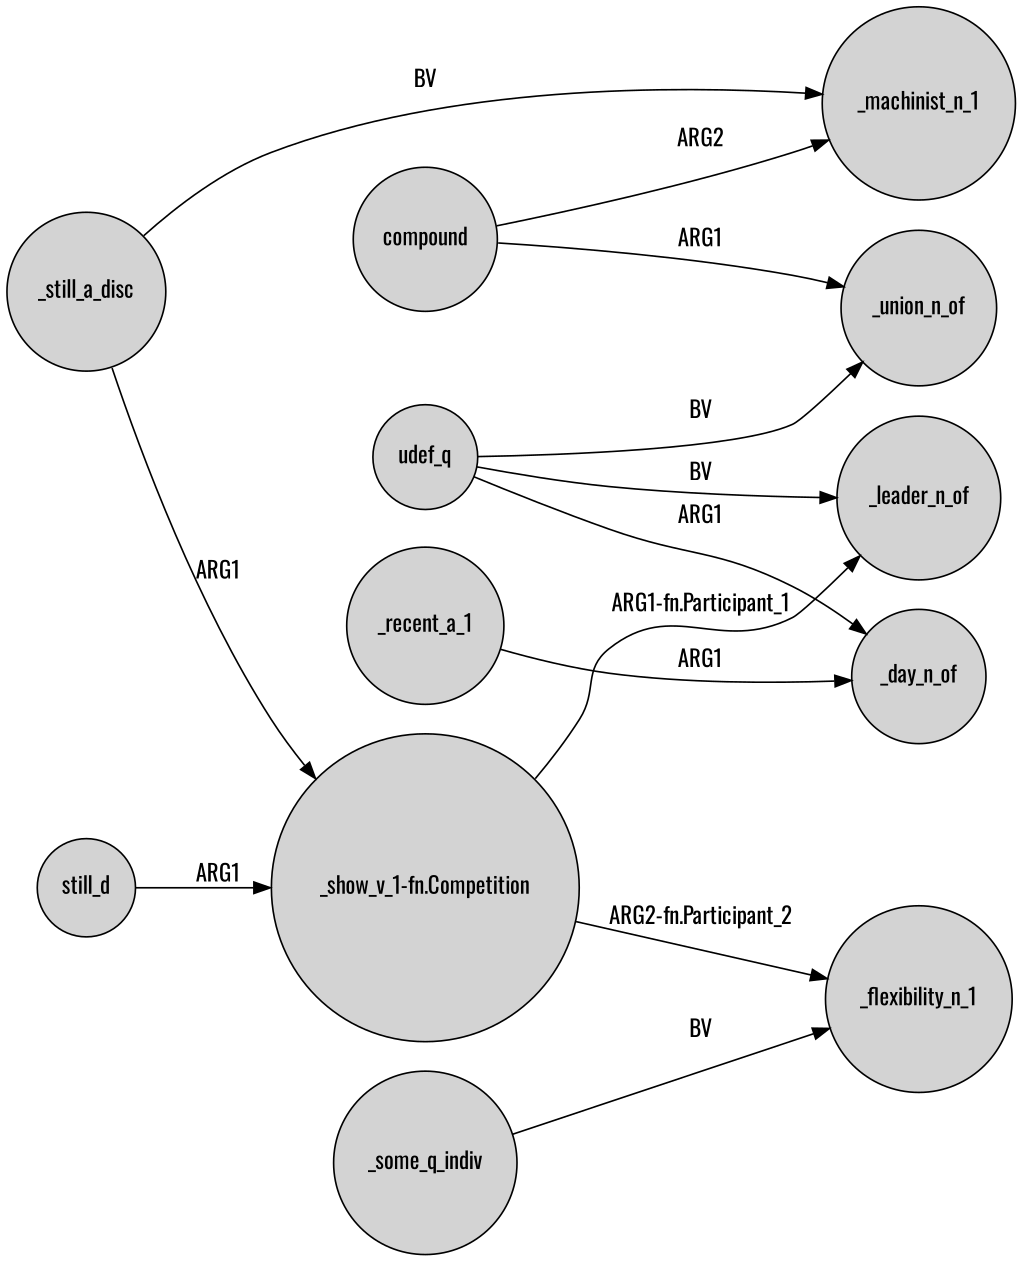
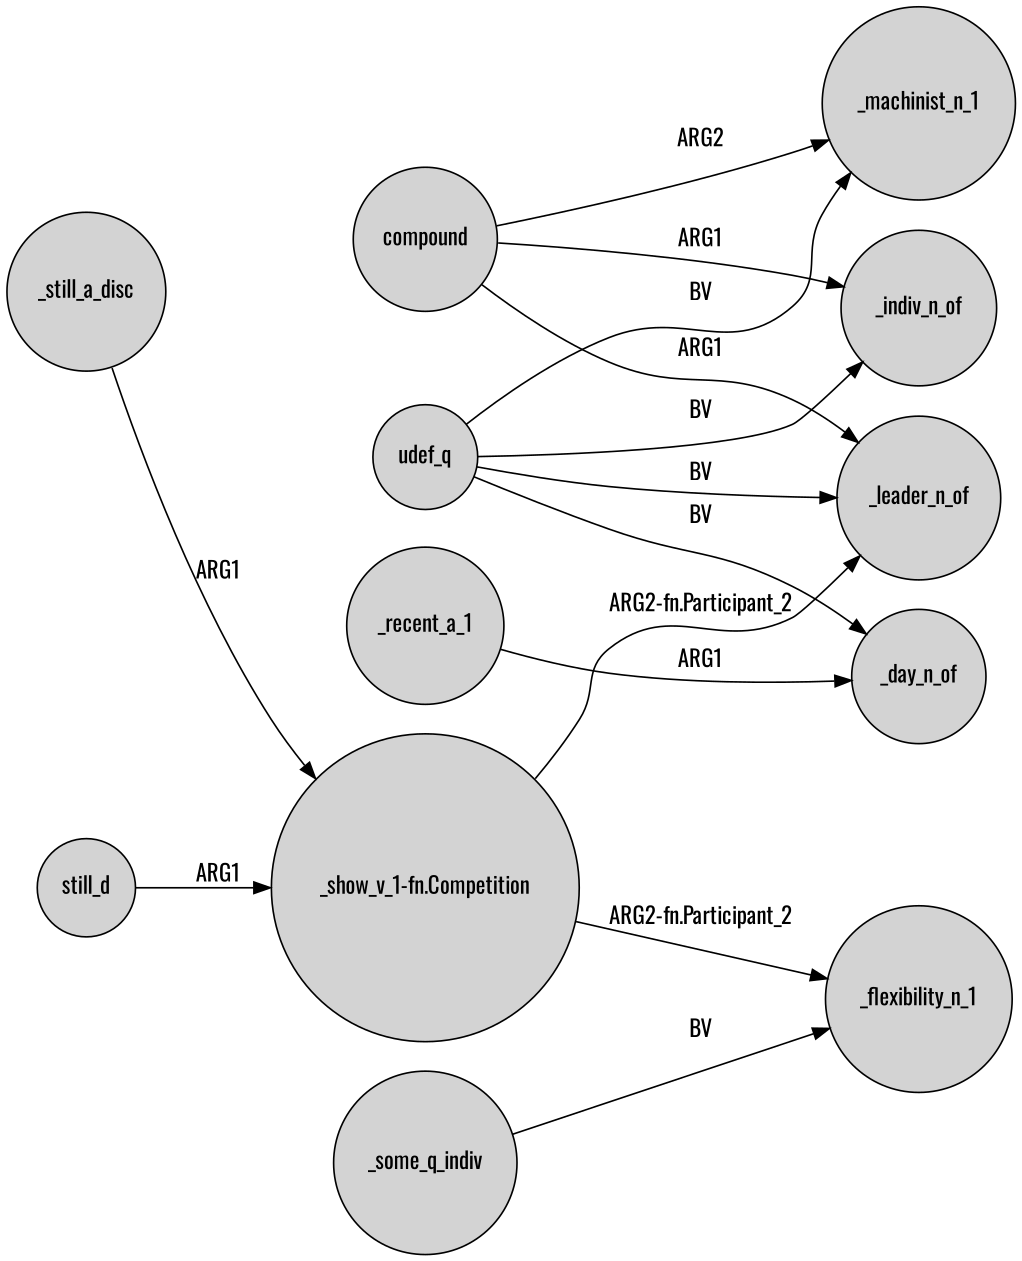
(459, 106) -> (686, 329)
(919, 308) -> (919, 308)
none -> (657, 376)
(701, 517) -> (701, 517)
(701, 605) -> (701, 605)
